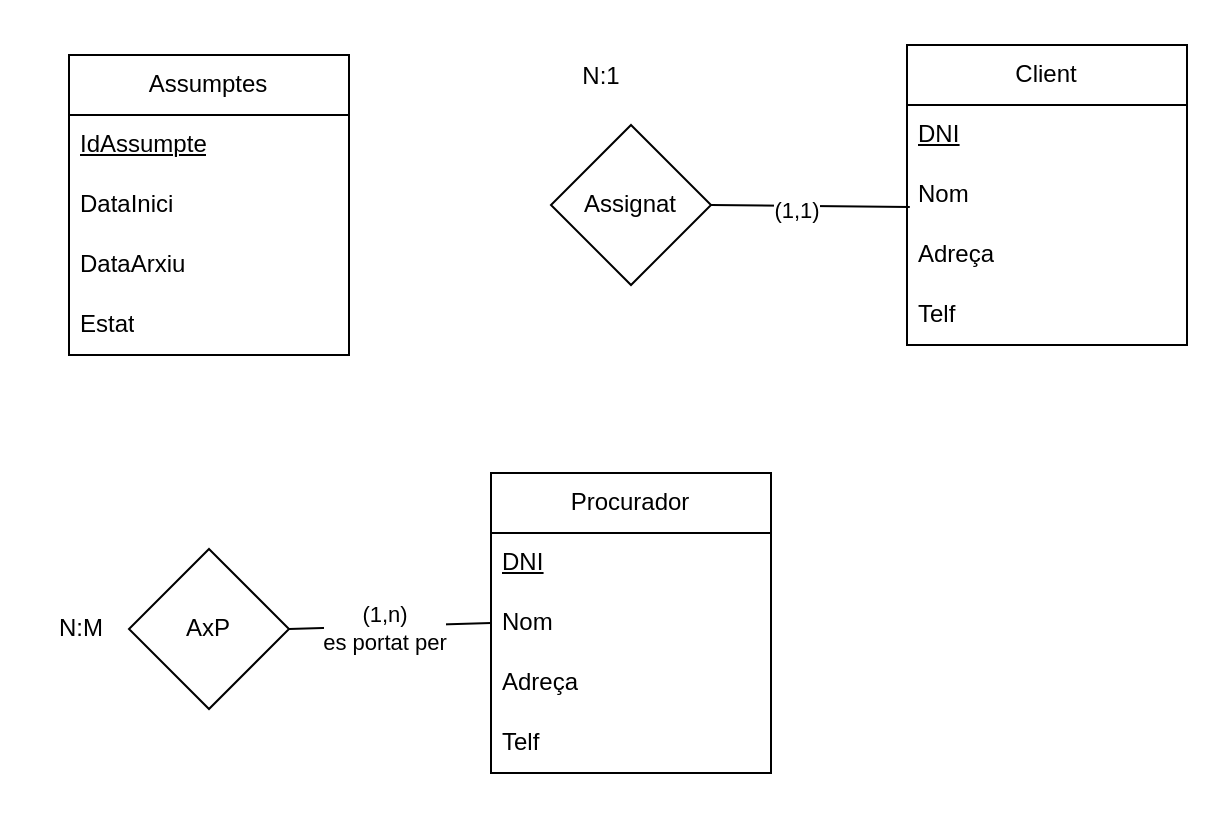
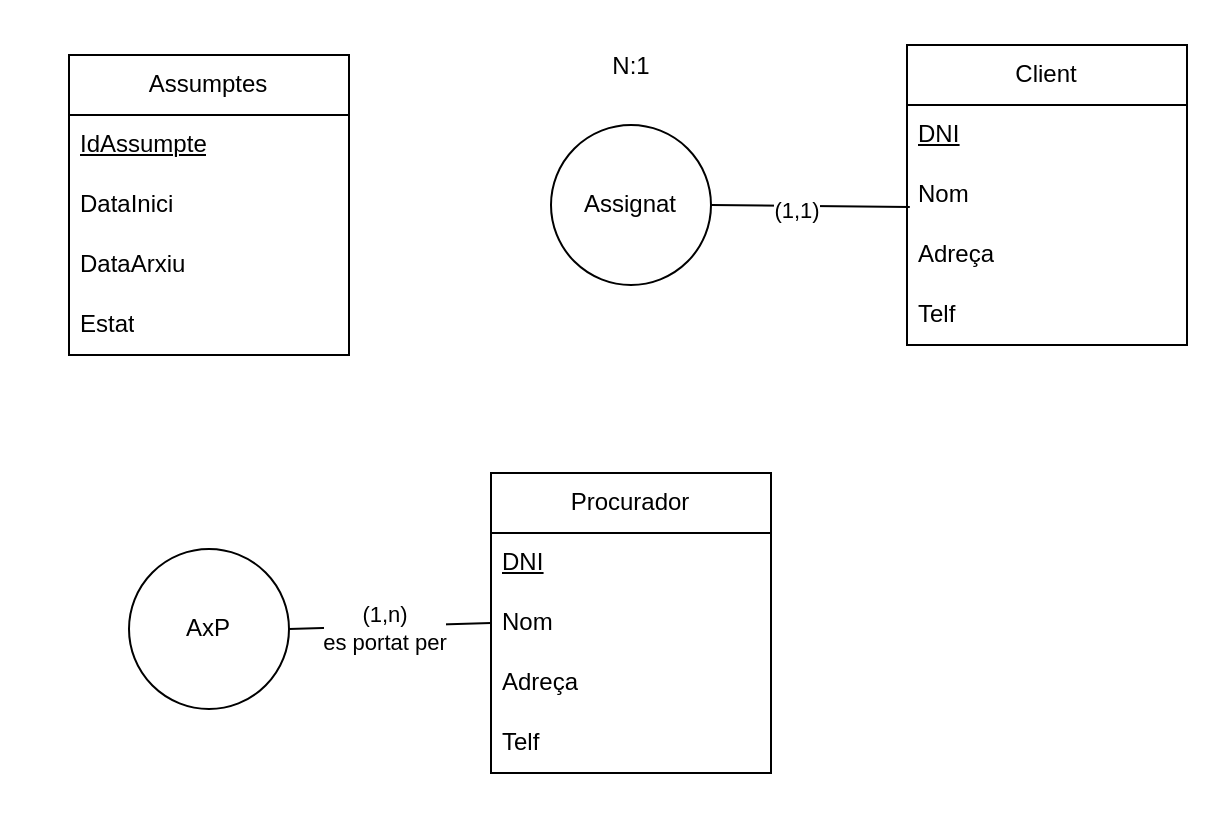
(601, 77) -> (631, 67)
(631, 205) -> (631, 205)
(81, 629) -> none
(209, 629) -> (209, 629)
